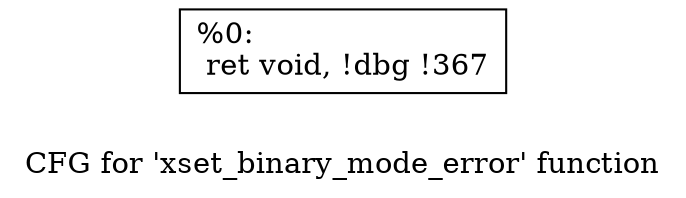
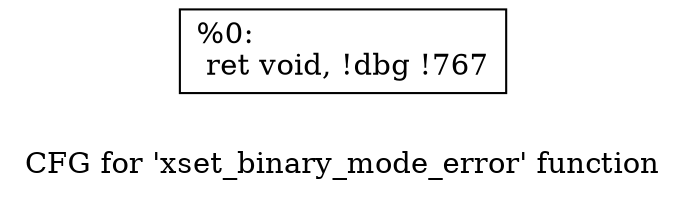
(343, 66) -> (343, 66)
